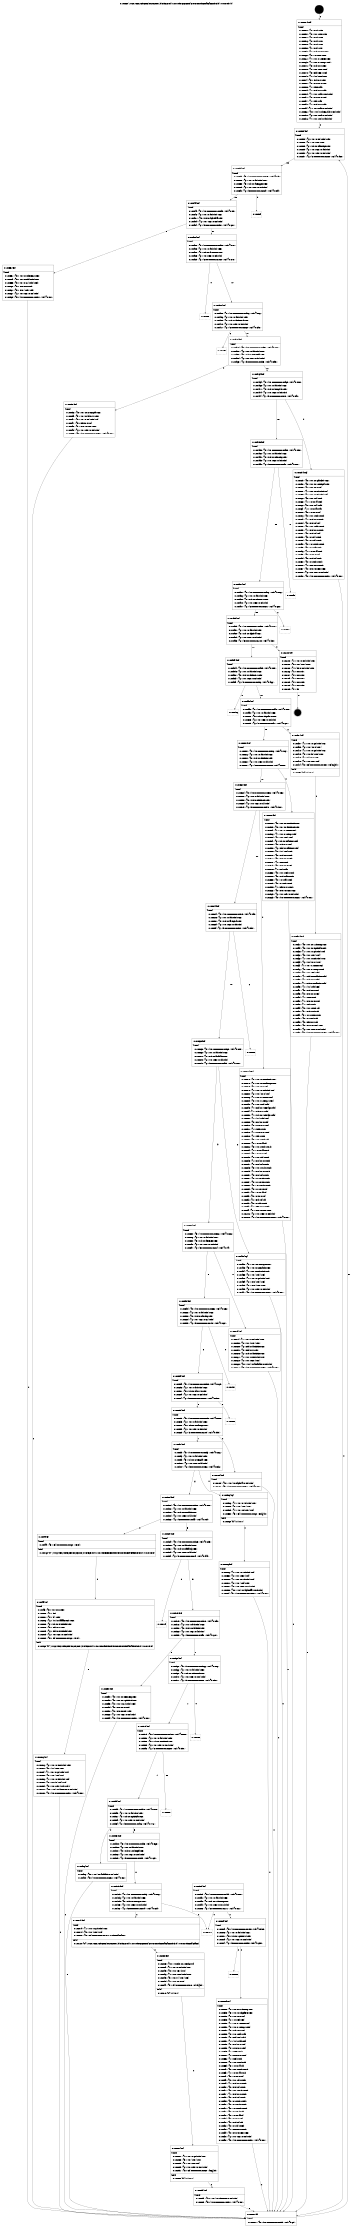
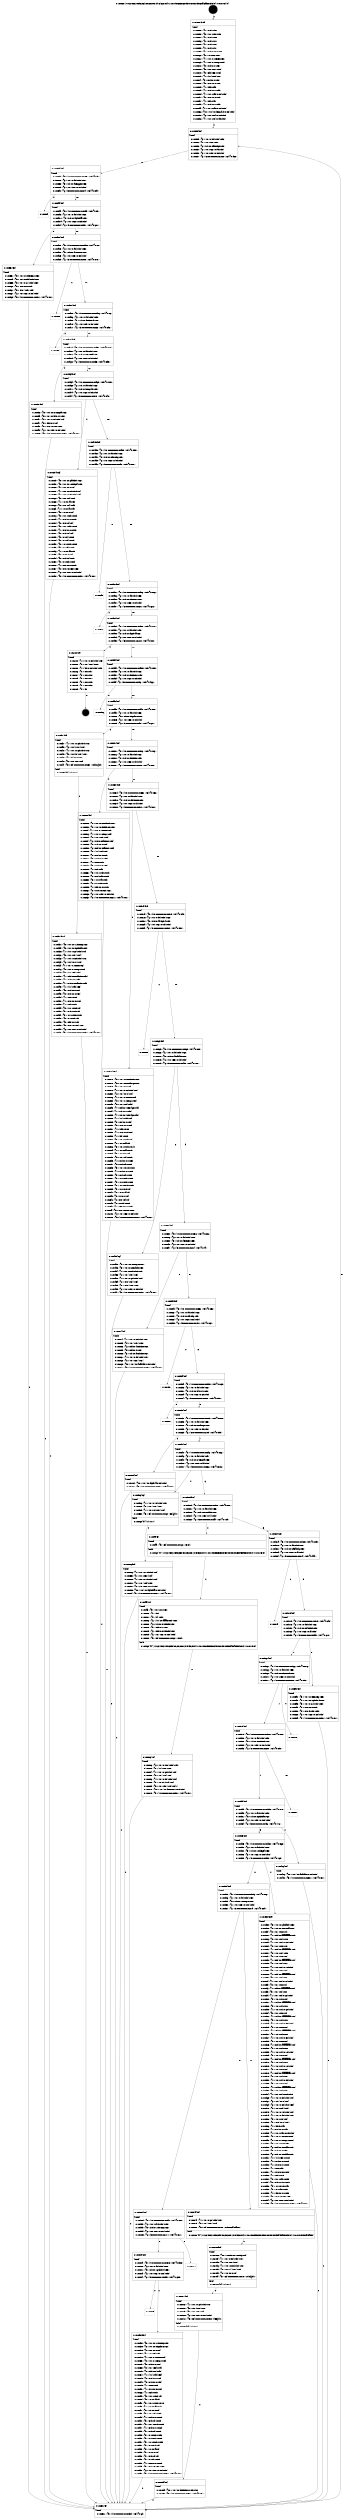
(188, 1911) -> (201, 2060)
none -> (284, 2061)
